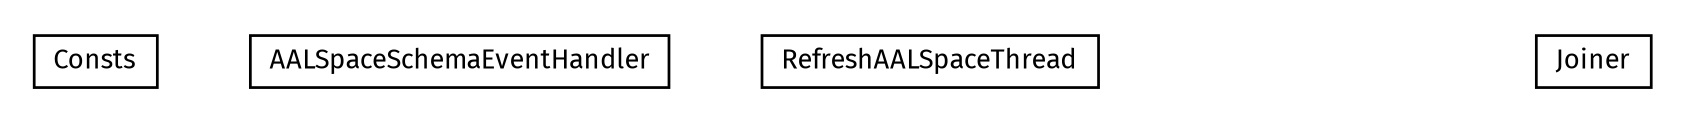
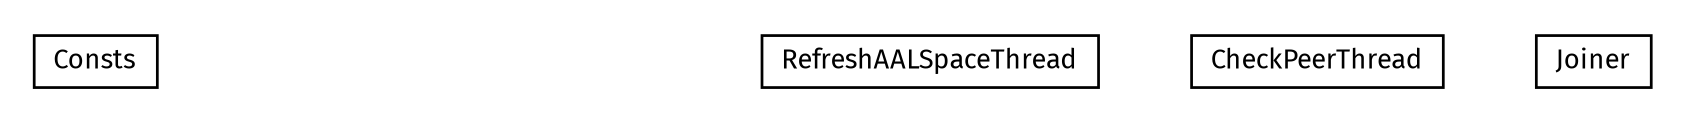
(458, 60) -> none
none -> (1317, 60)
